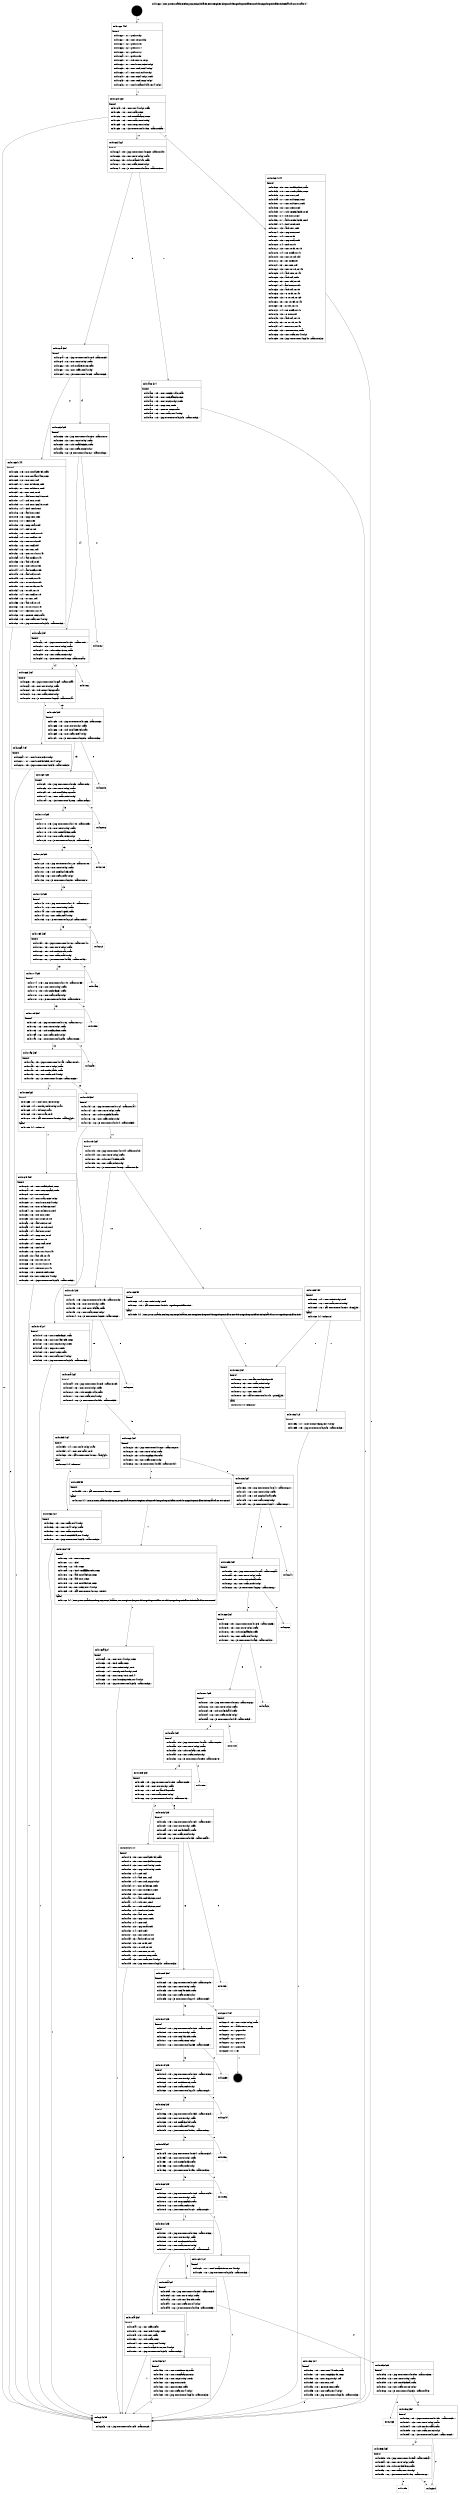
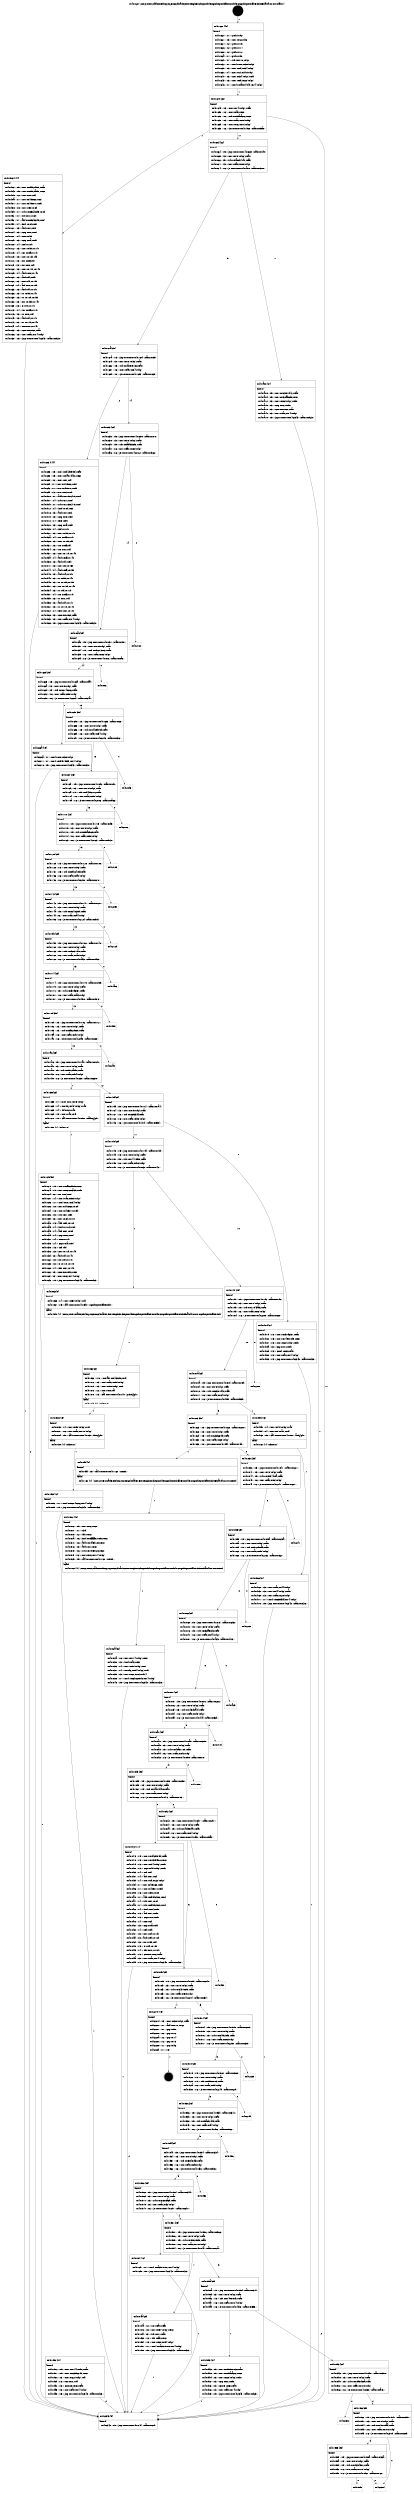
none -> (112, 907)
(297, 1343) -> (92, 1411)
